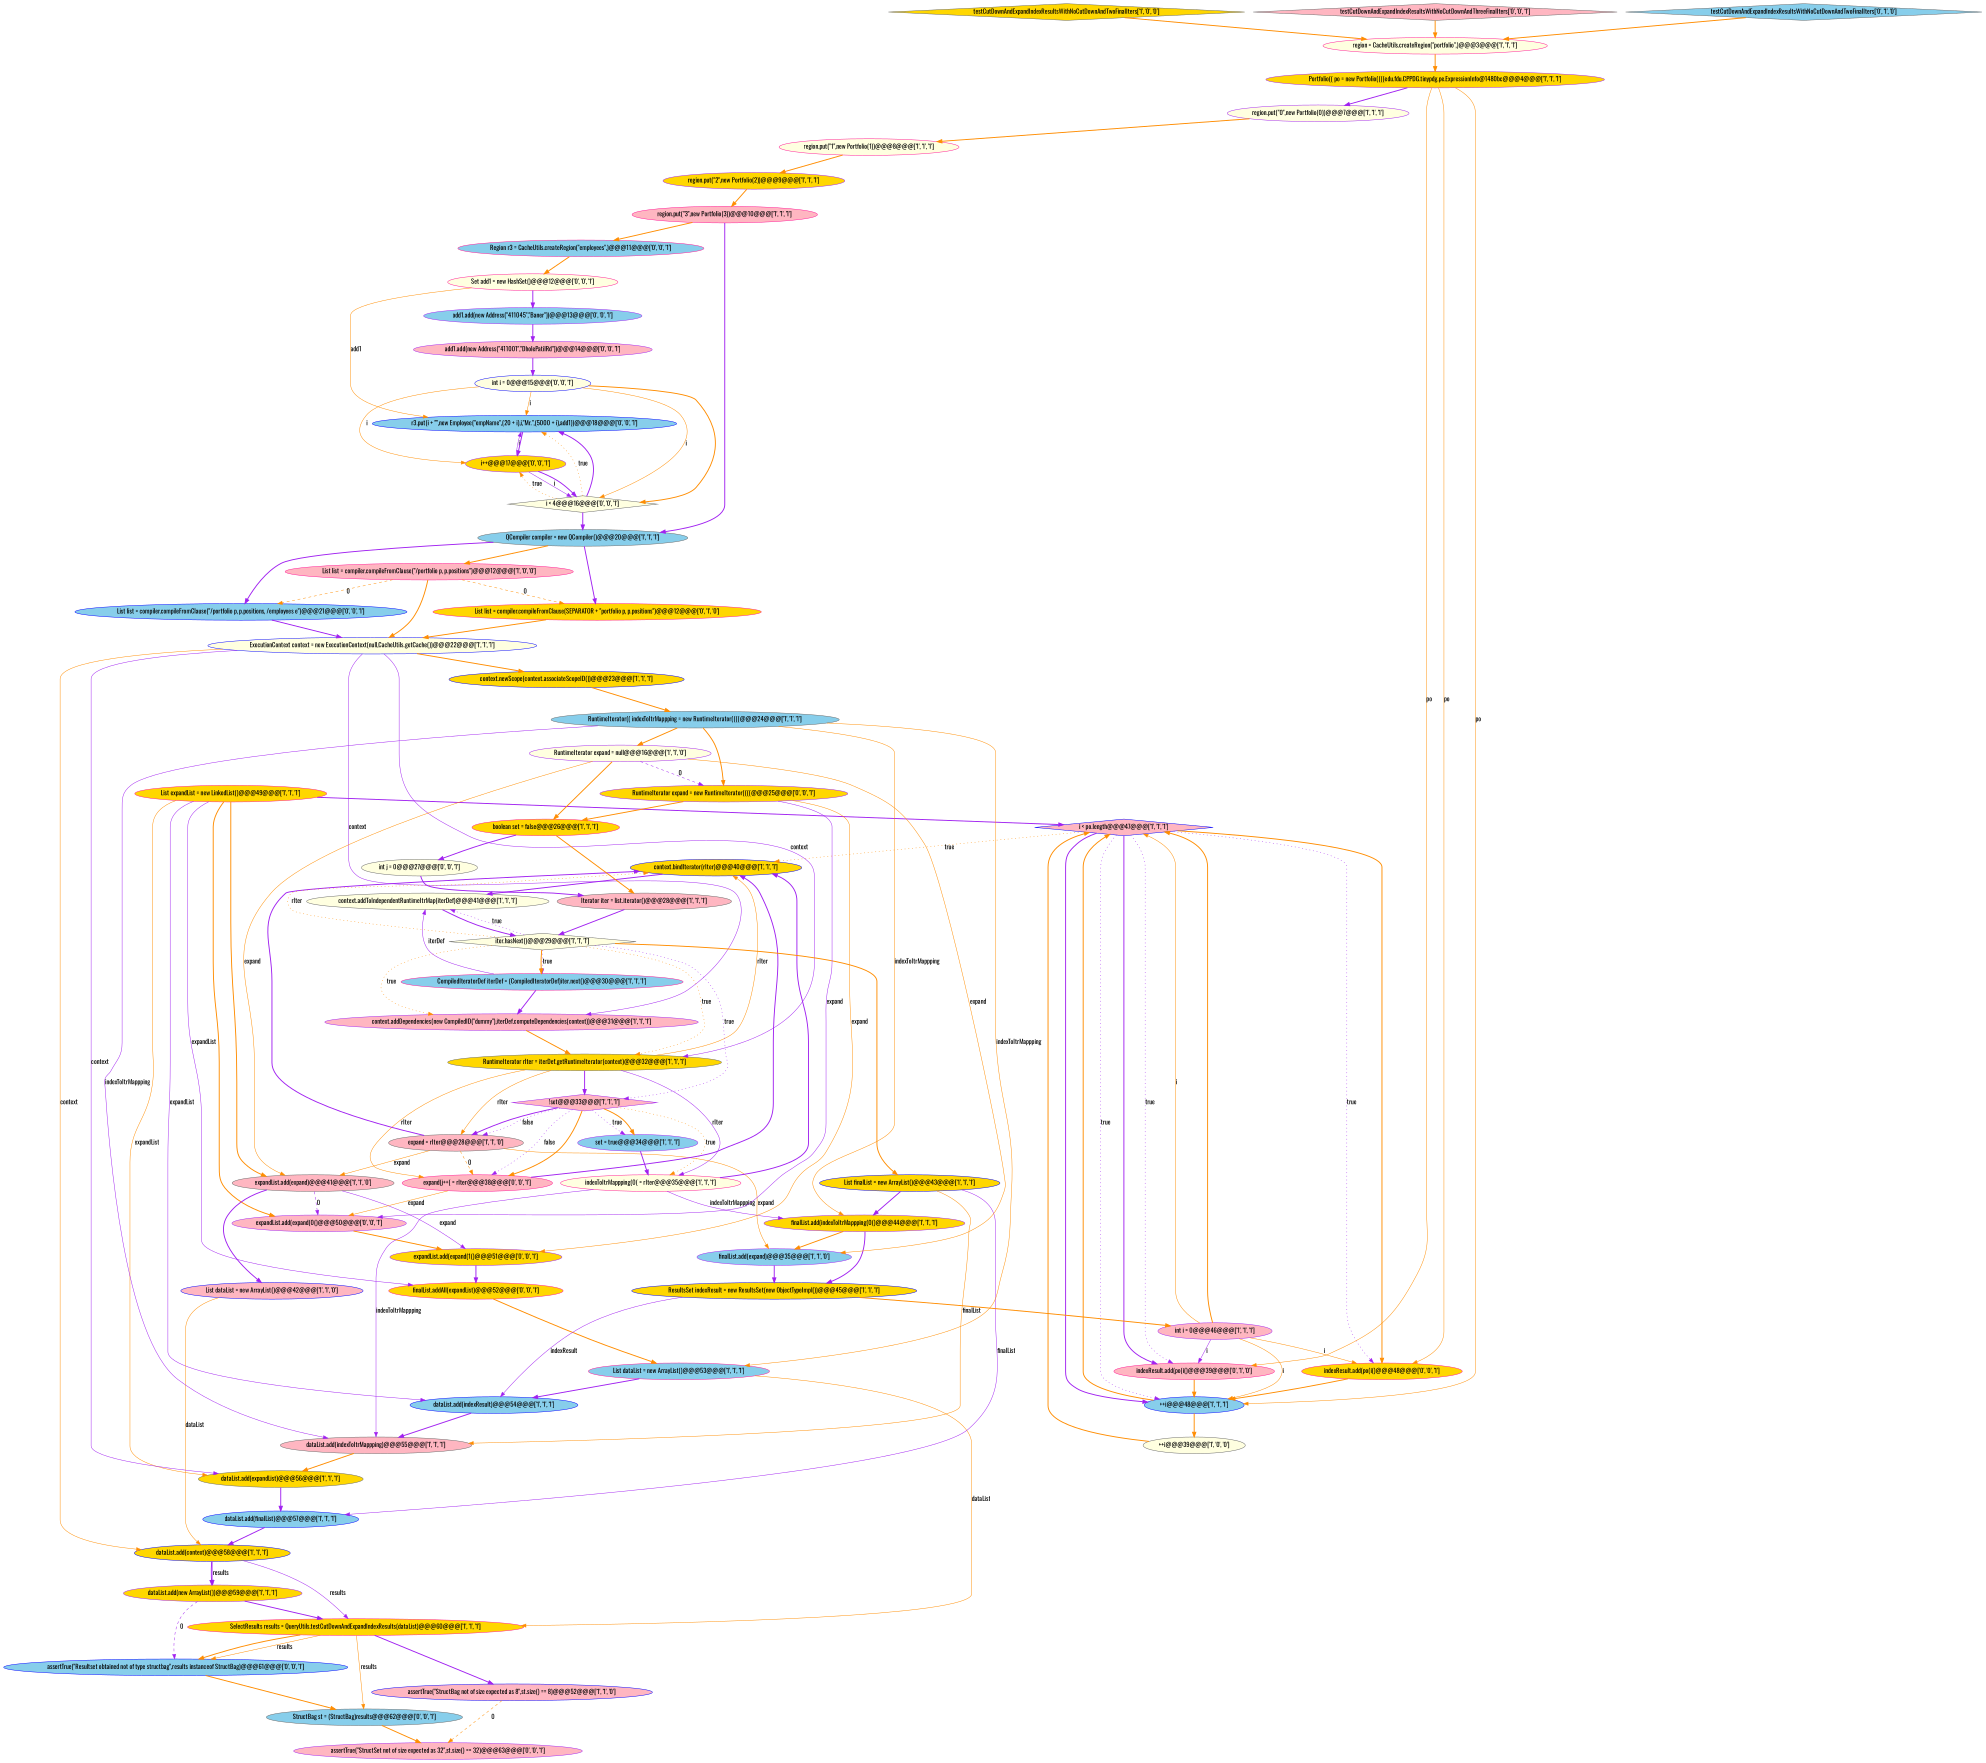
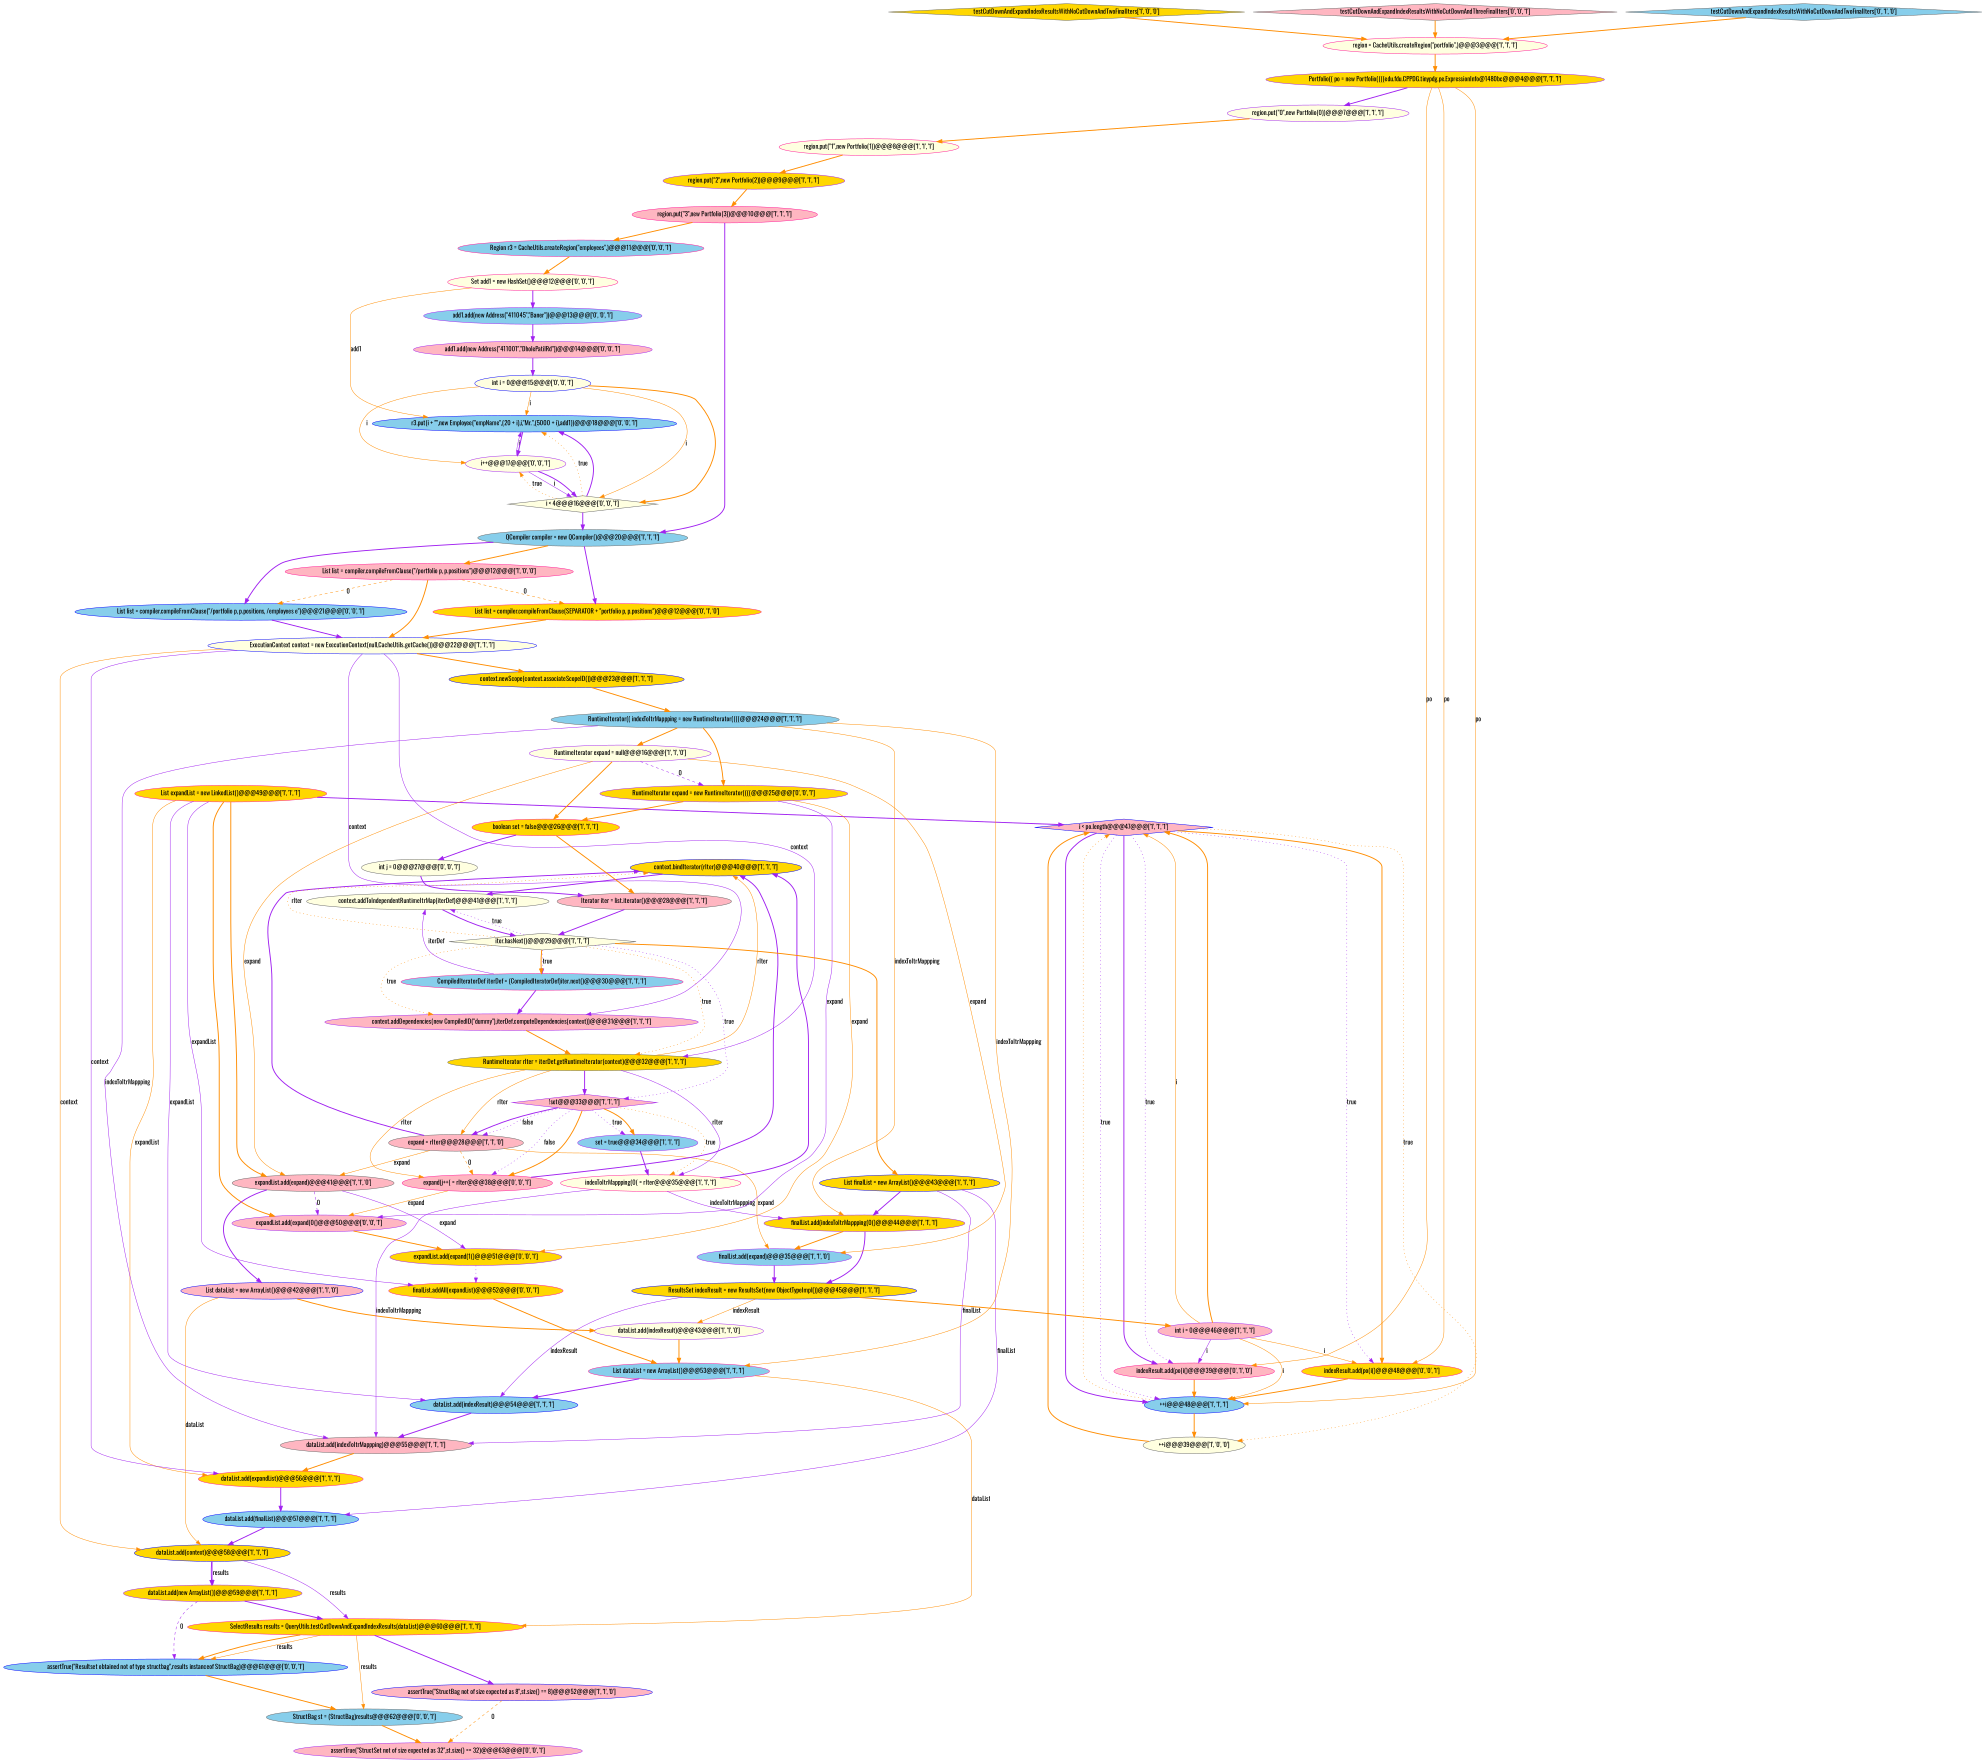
(516, 464) -> (516, 464)
(931, 846) -> (1403, 1146)
(1083, 1139) -> (1083, 1139)
(476, 1272) -> (476, 1272)
none -> (679, 1331)
(834, 1428) -> (834, 1428)
(281, 1479) -> (281, 1479)
